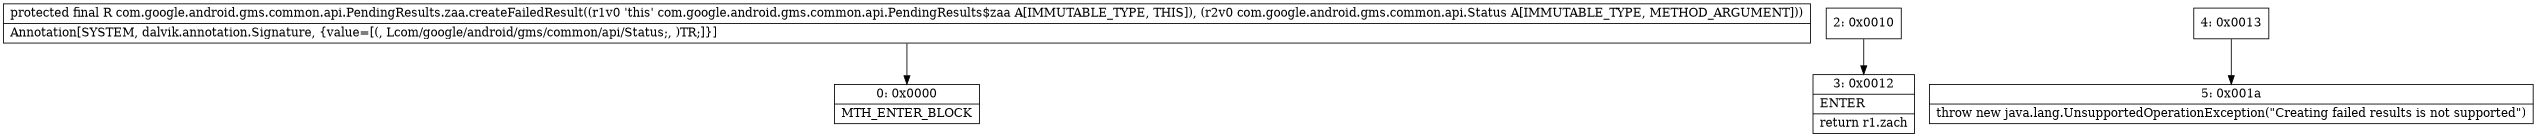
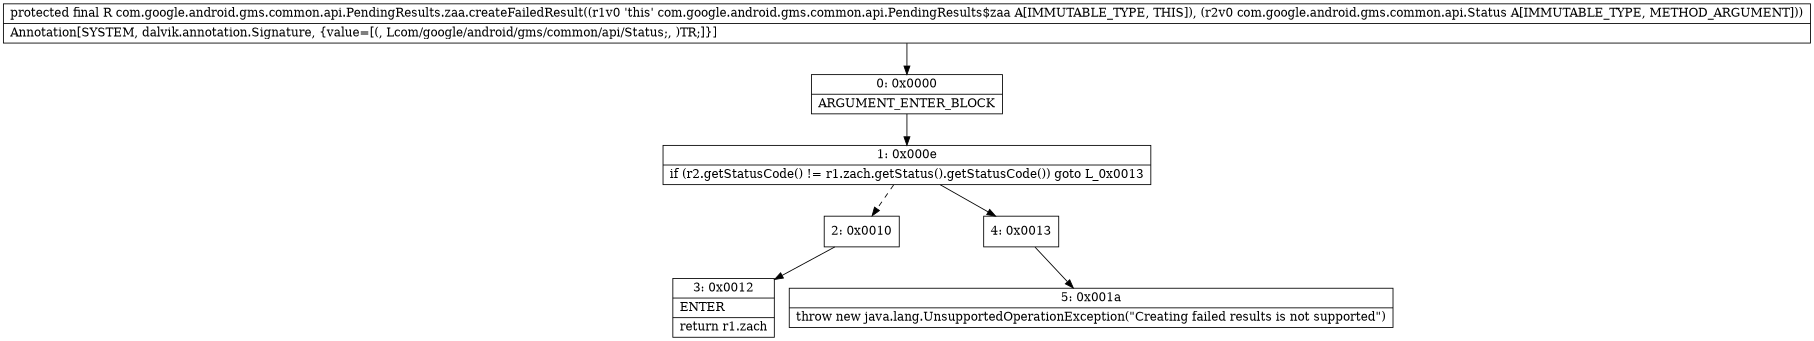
(907, 113) -> (907, 104)
none -> (907, 165)
